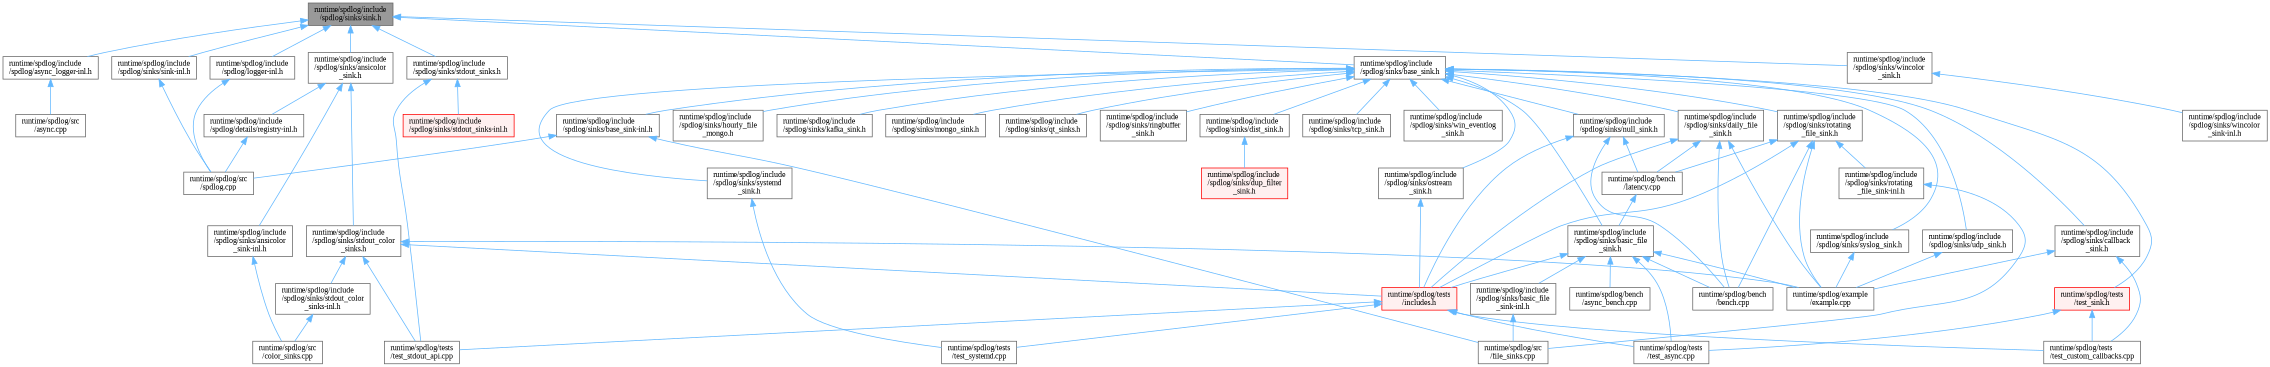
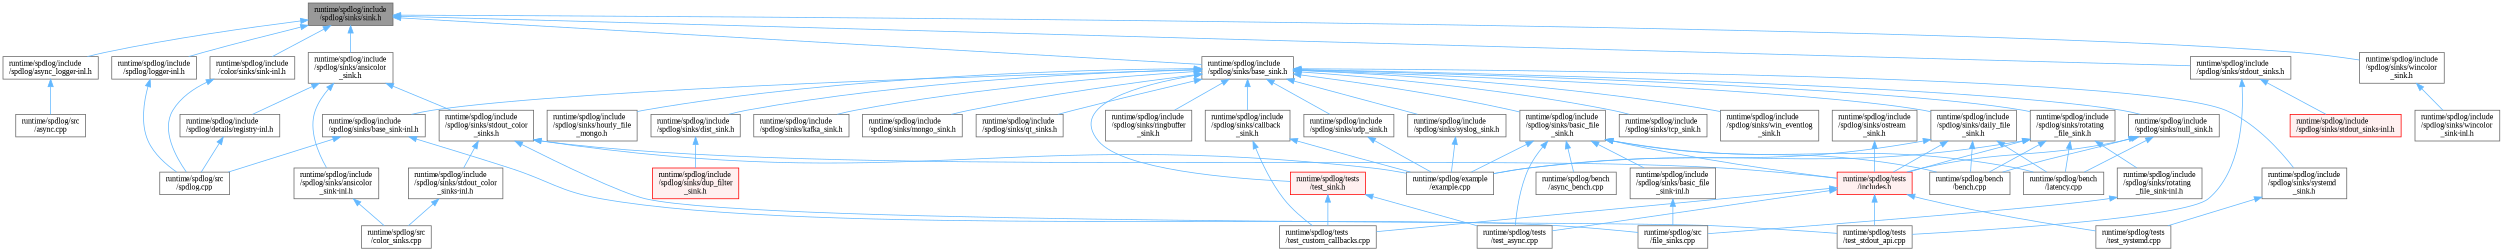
(154, 68) -> (252, 68)
(1514, 119) -> none
(1629, 207) -> (1823, 154)
